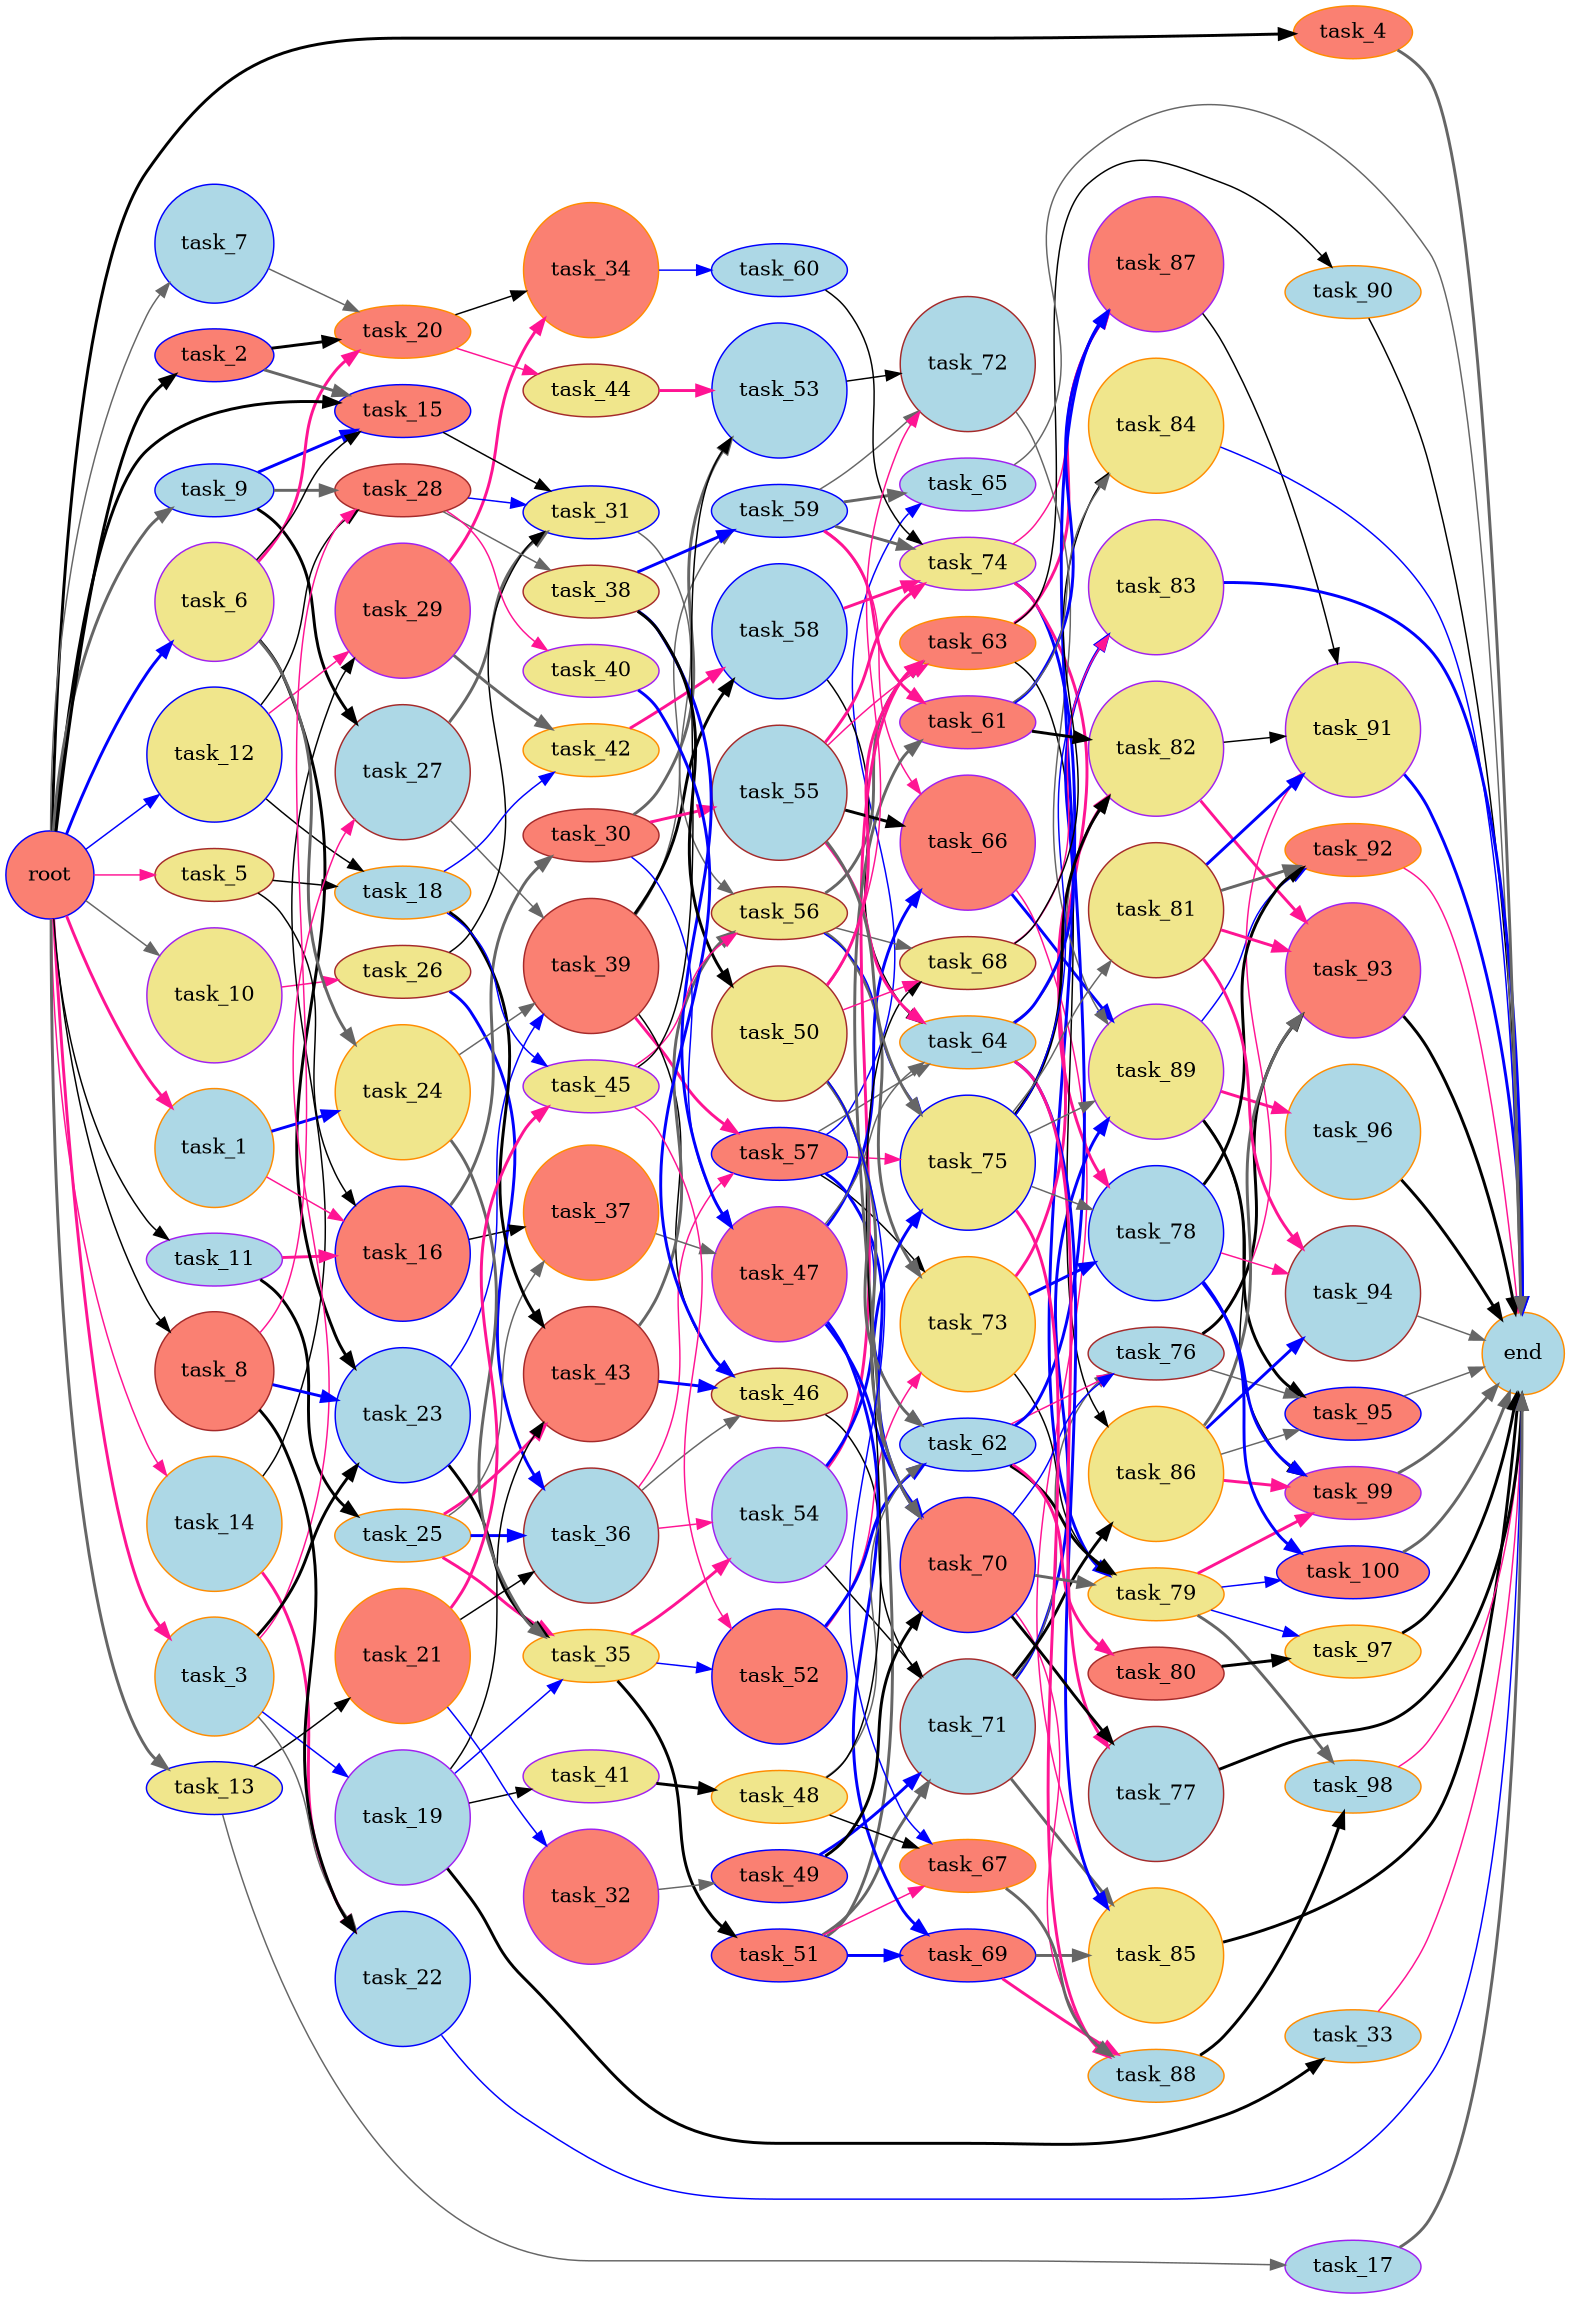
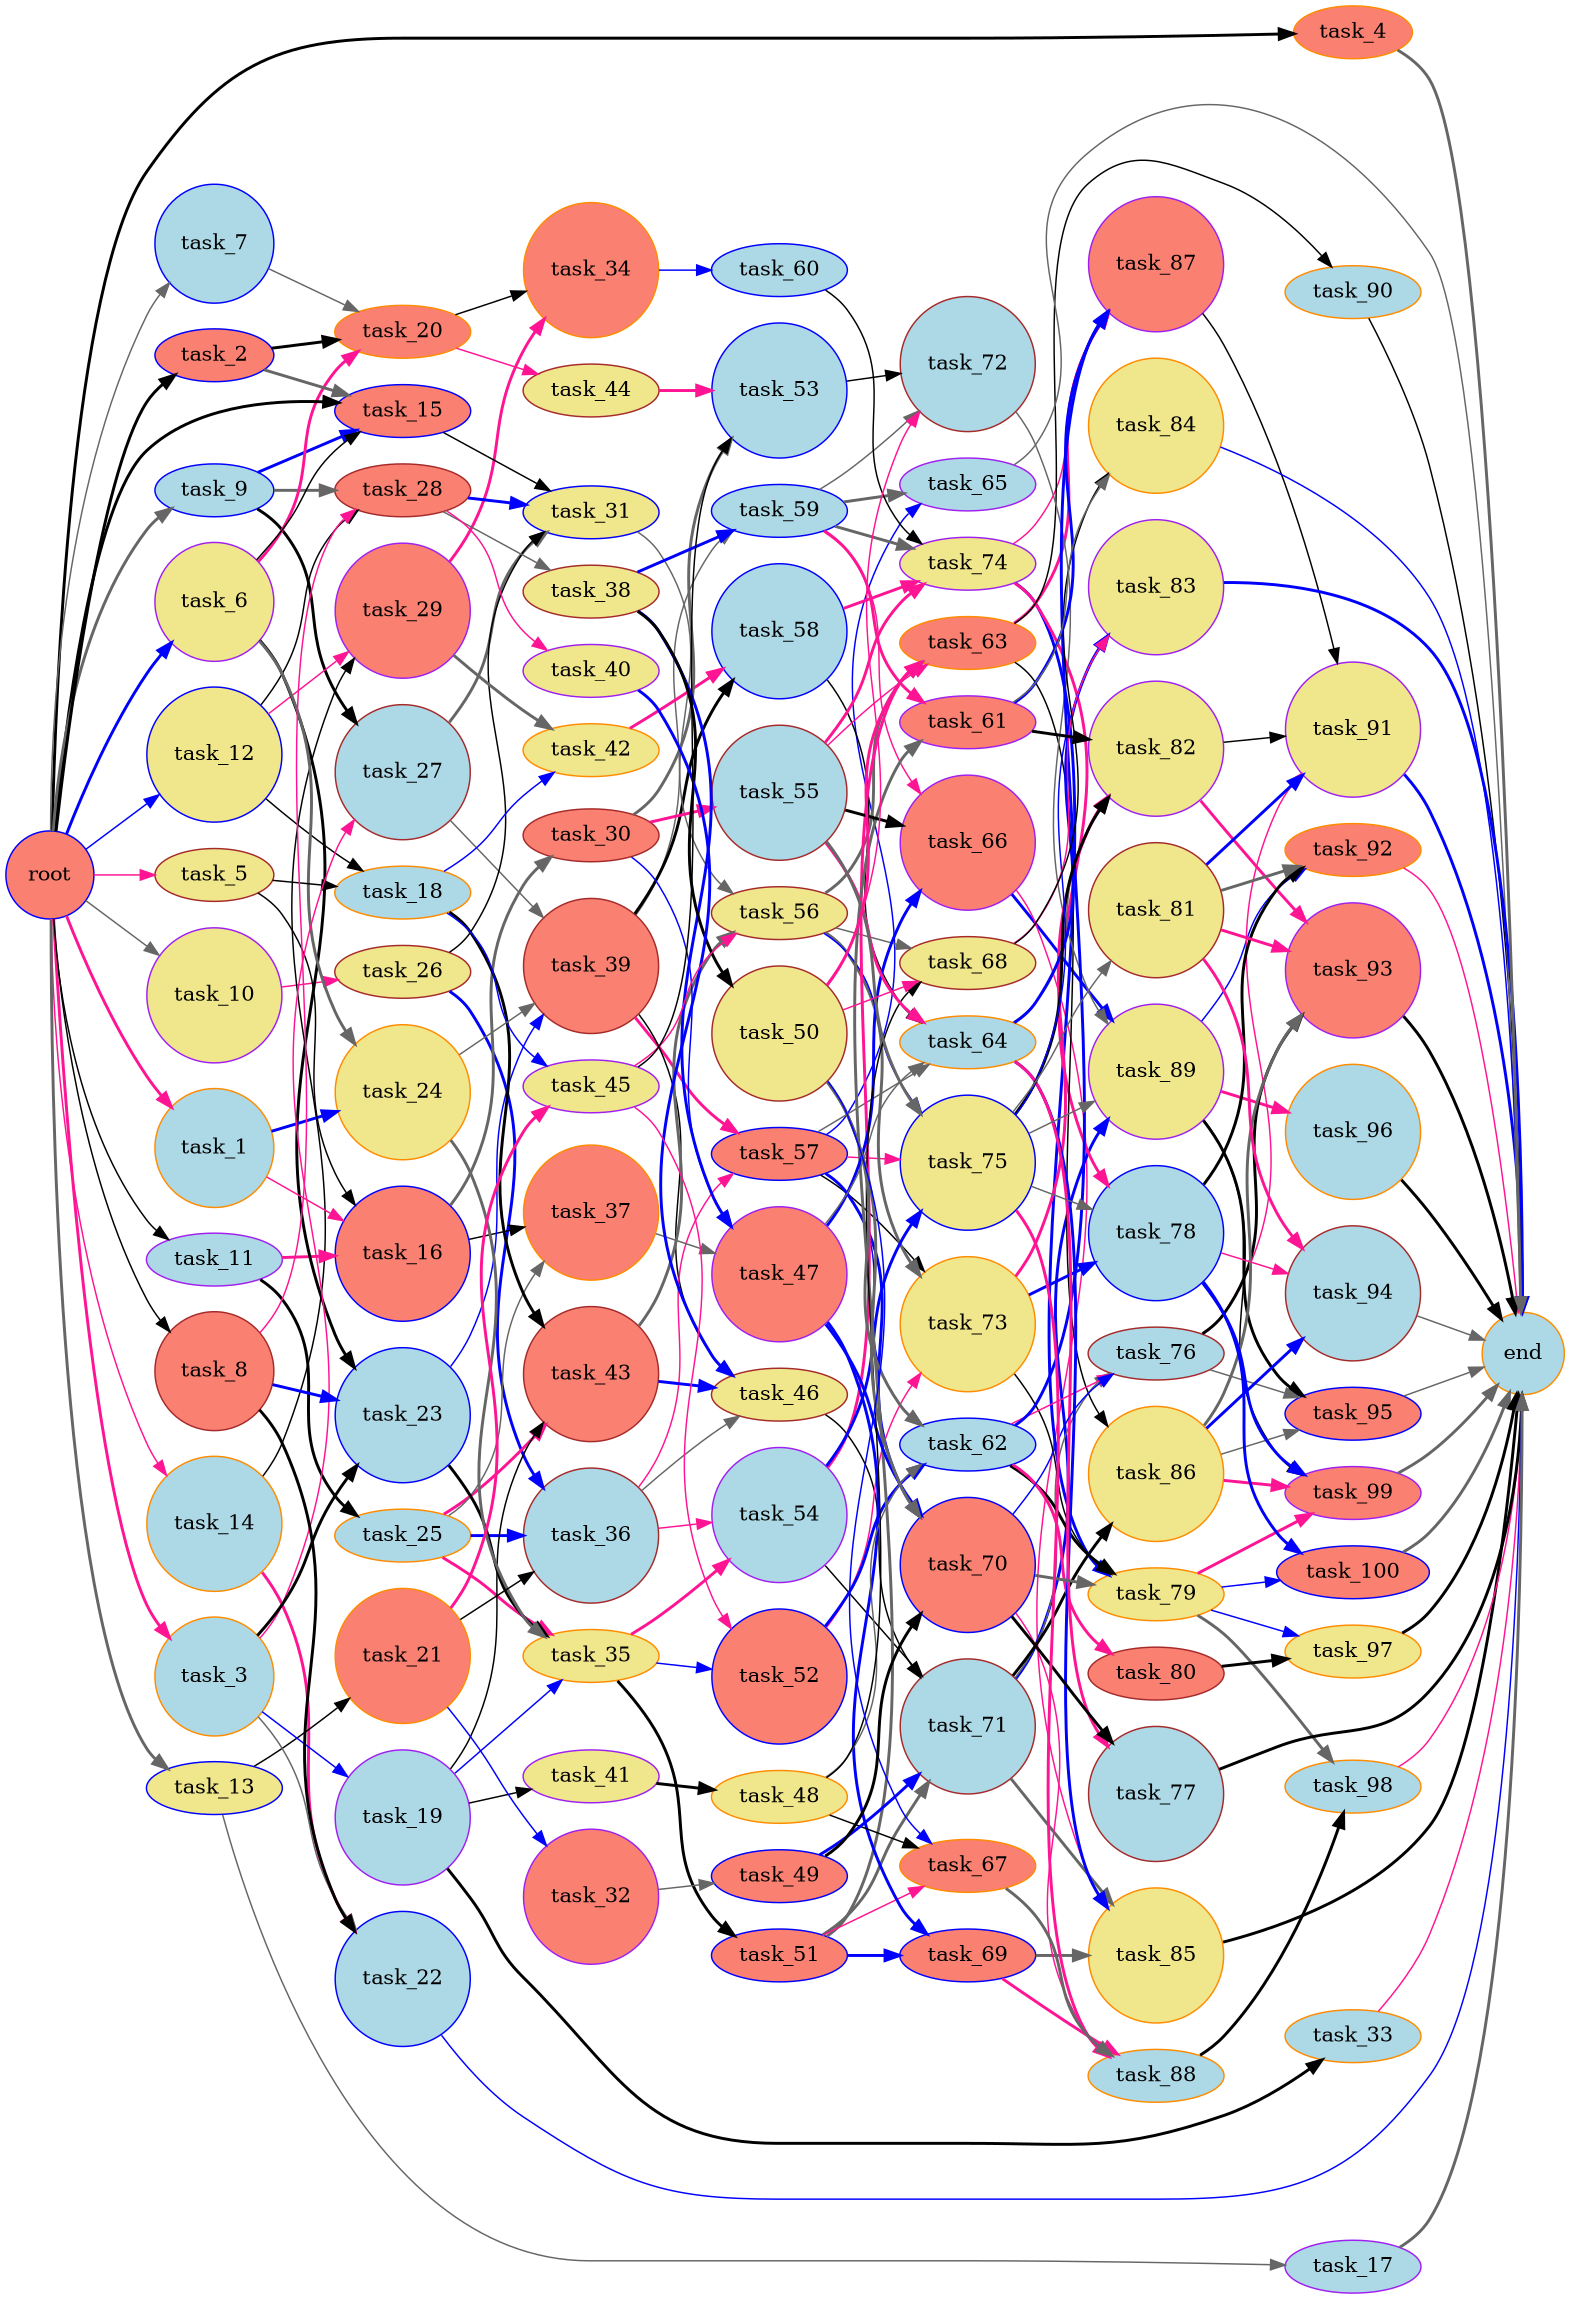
(493, 501) -> (493, 501)
